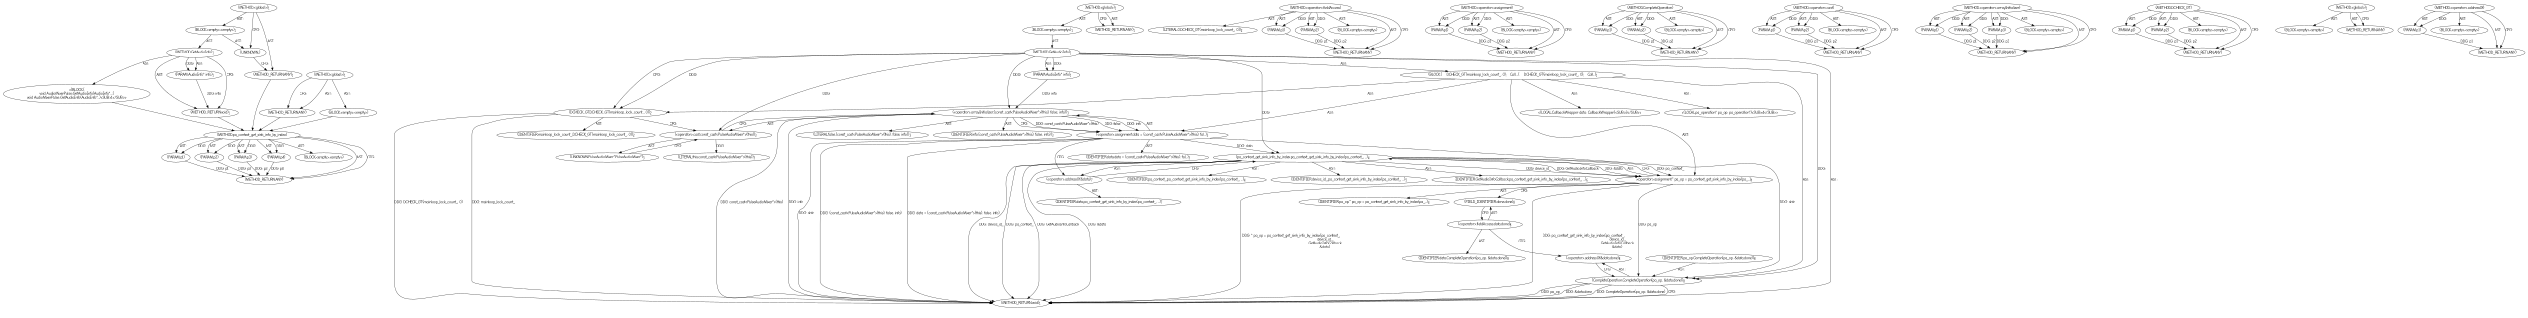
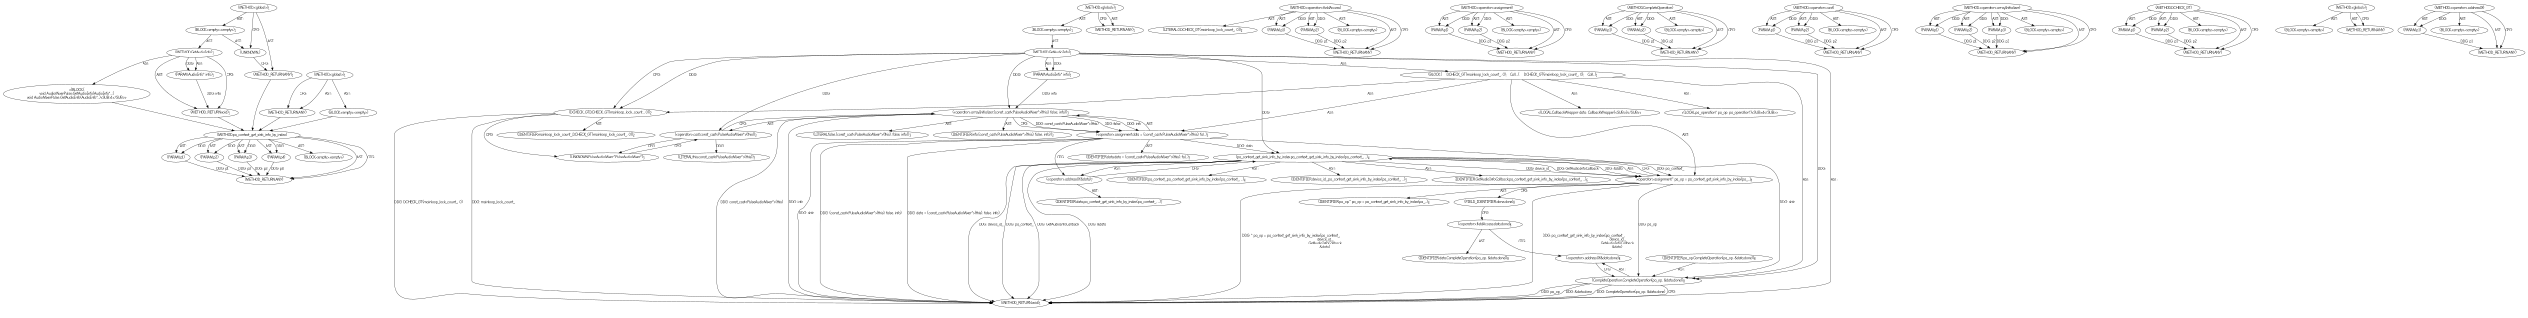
(662, 124) -> (484, 135)
(652, 146) -> (652, 146)
(1490, 215) -> none
